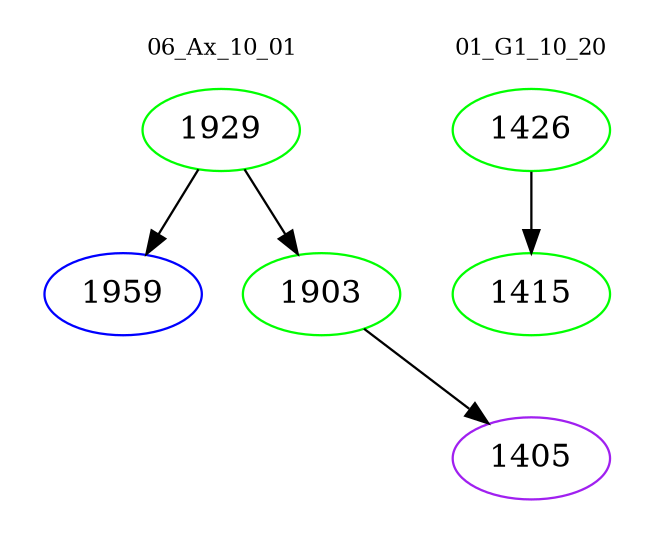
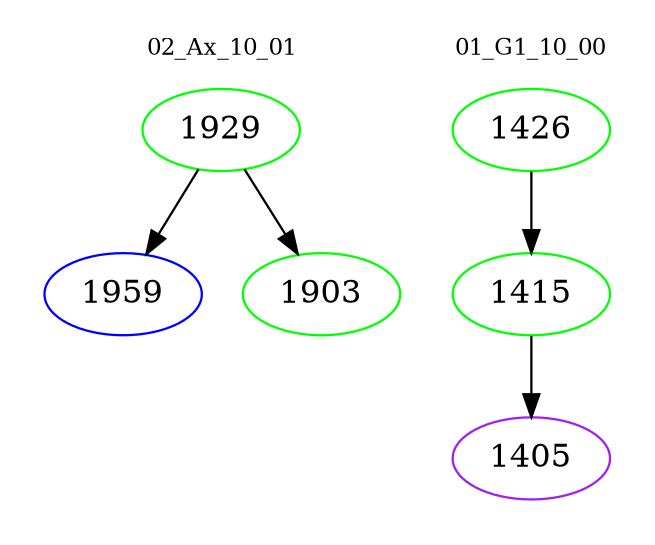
(222, 49) -> (222, 49)
(531, 49) -> (531, 49)
(417, 369) -> (531, 365)
